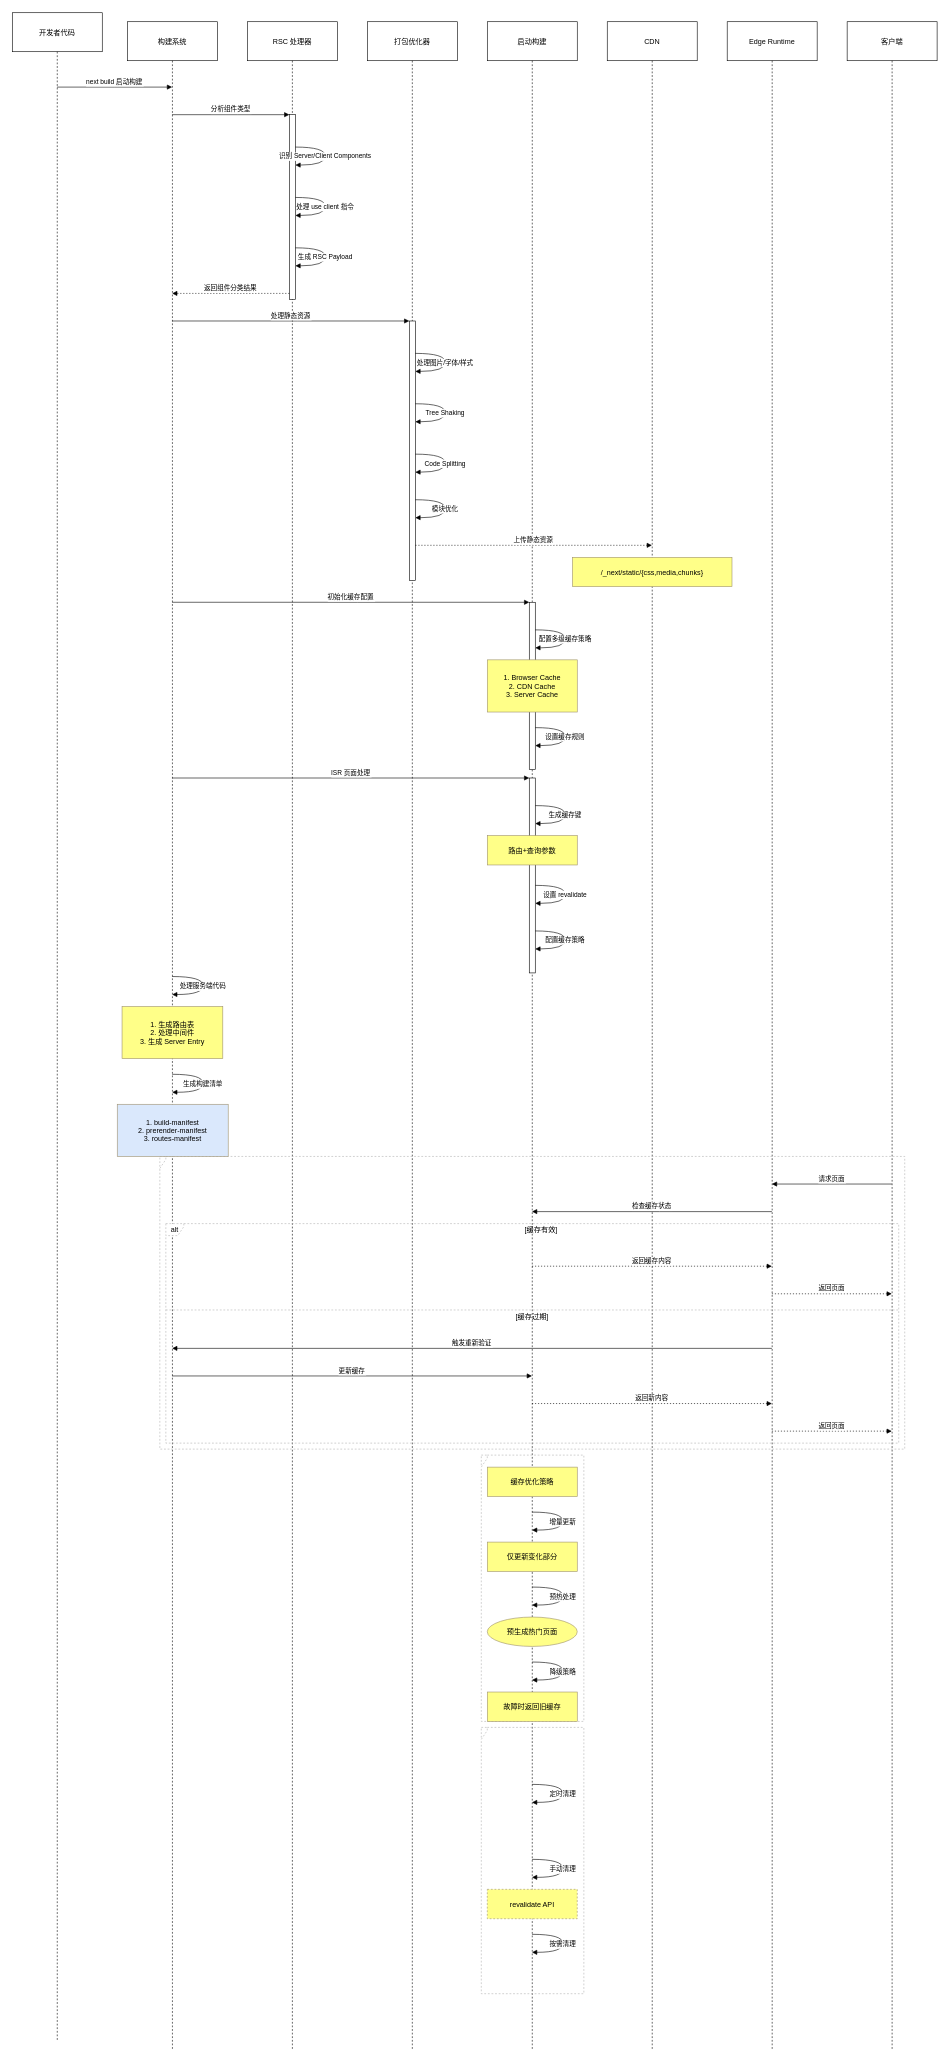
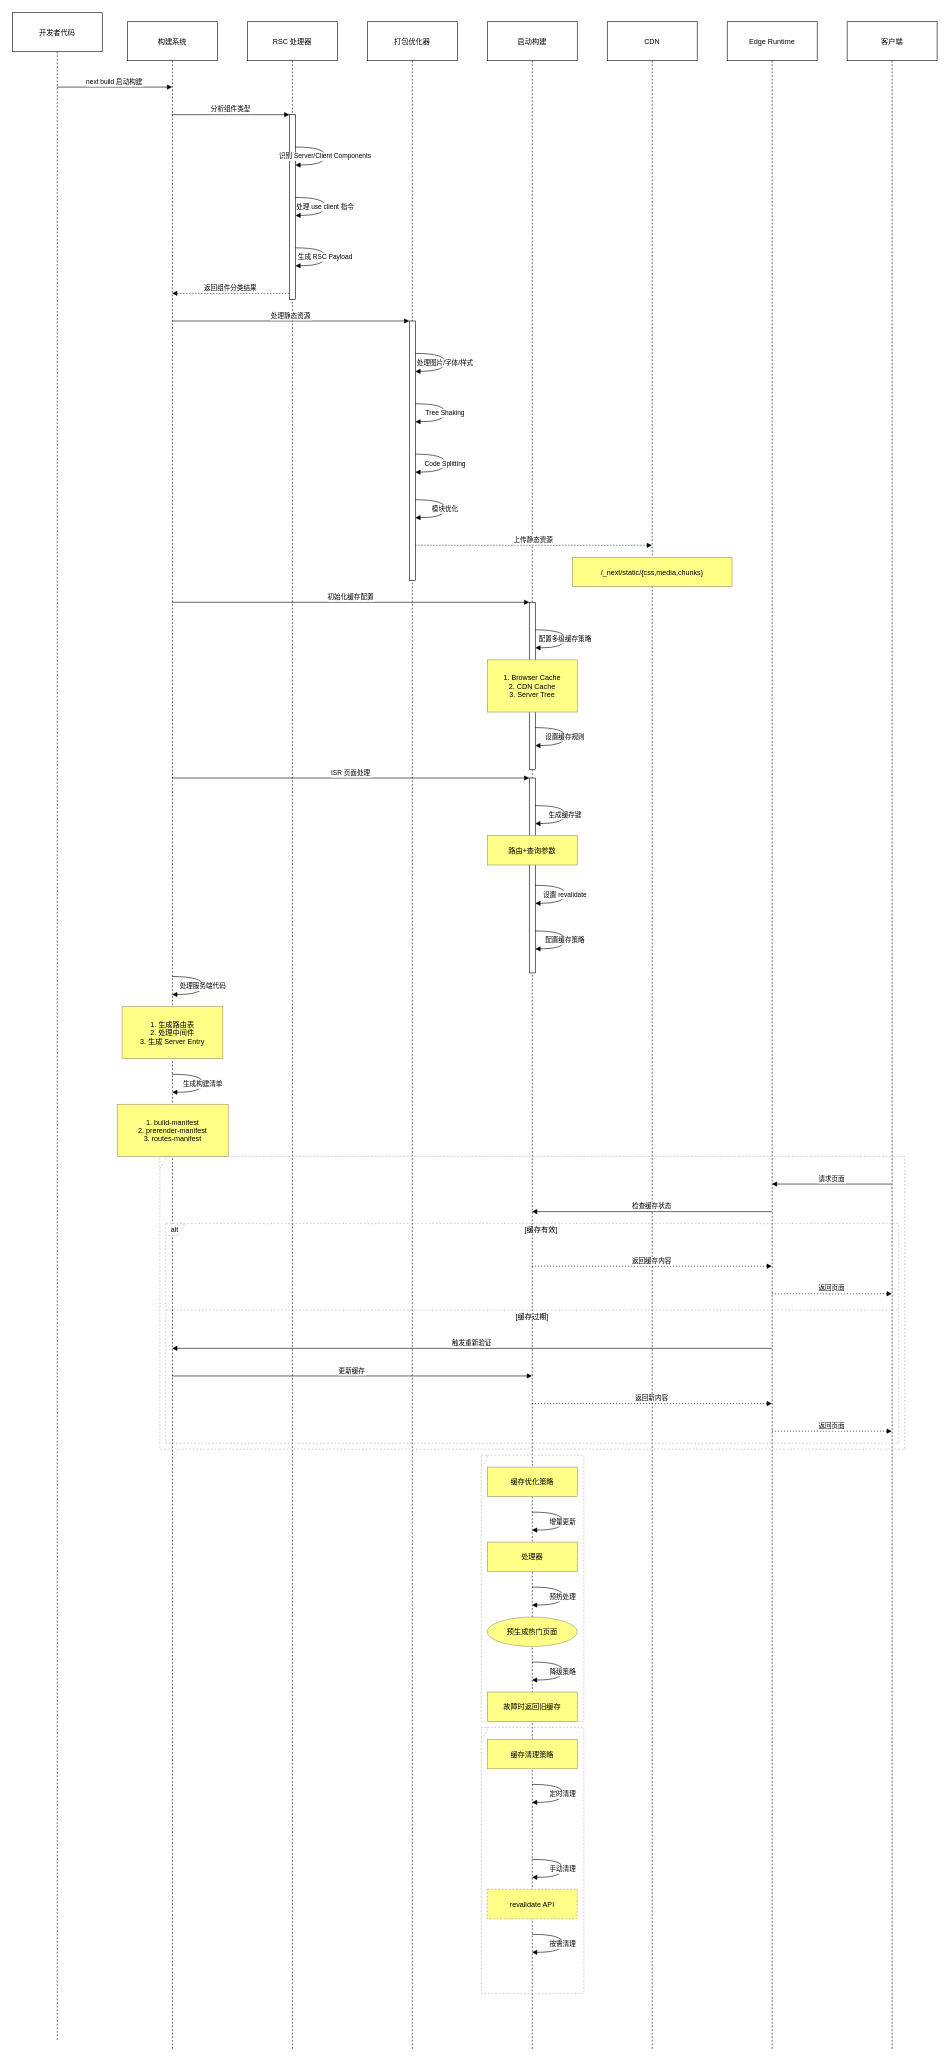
(532, 678) -> (532, 678)
(173, 1130) -> (173, 1130)
(532, 1557) -> (532, 1557)
none -> (533, 1754)
